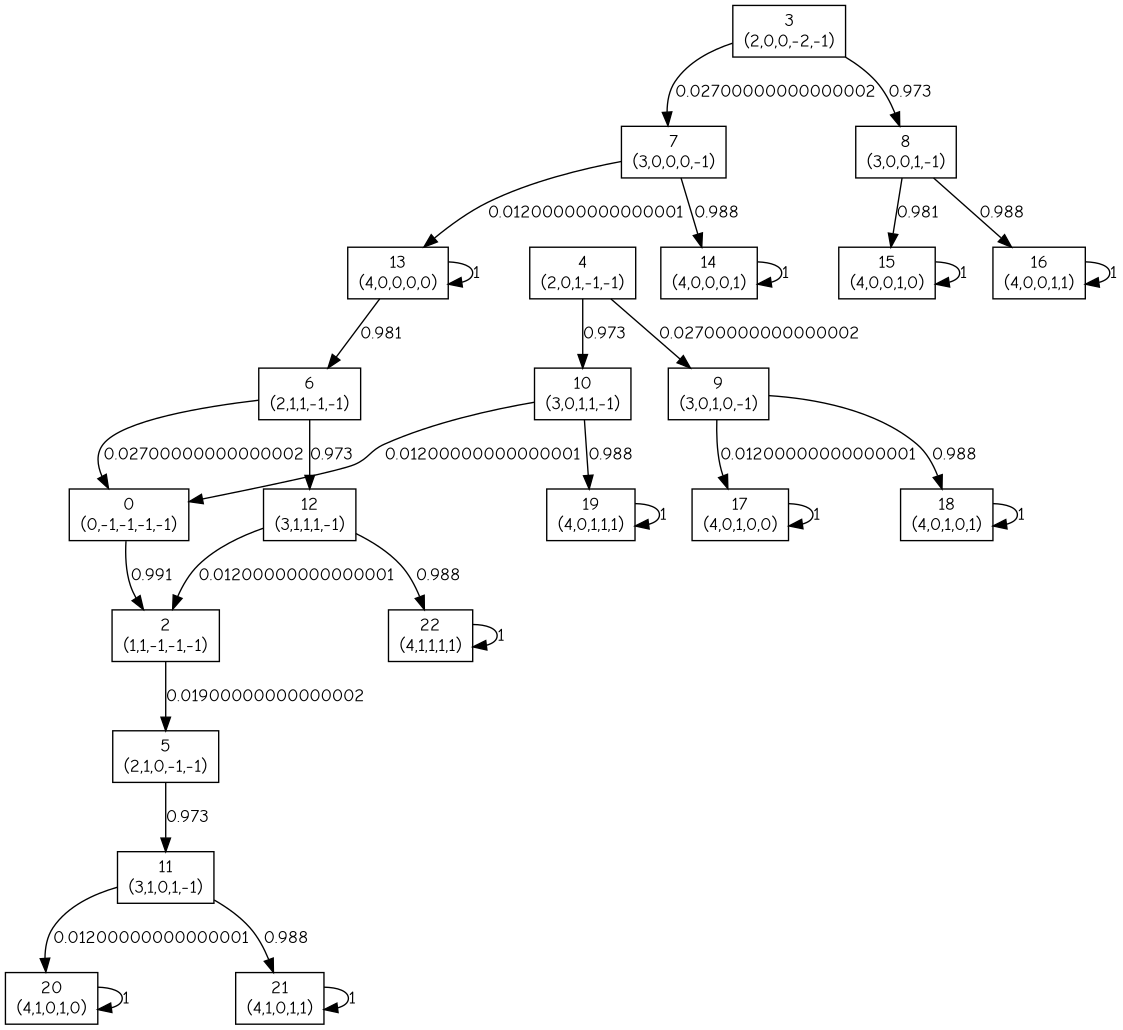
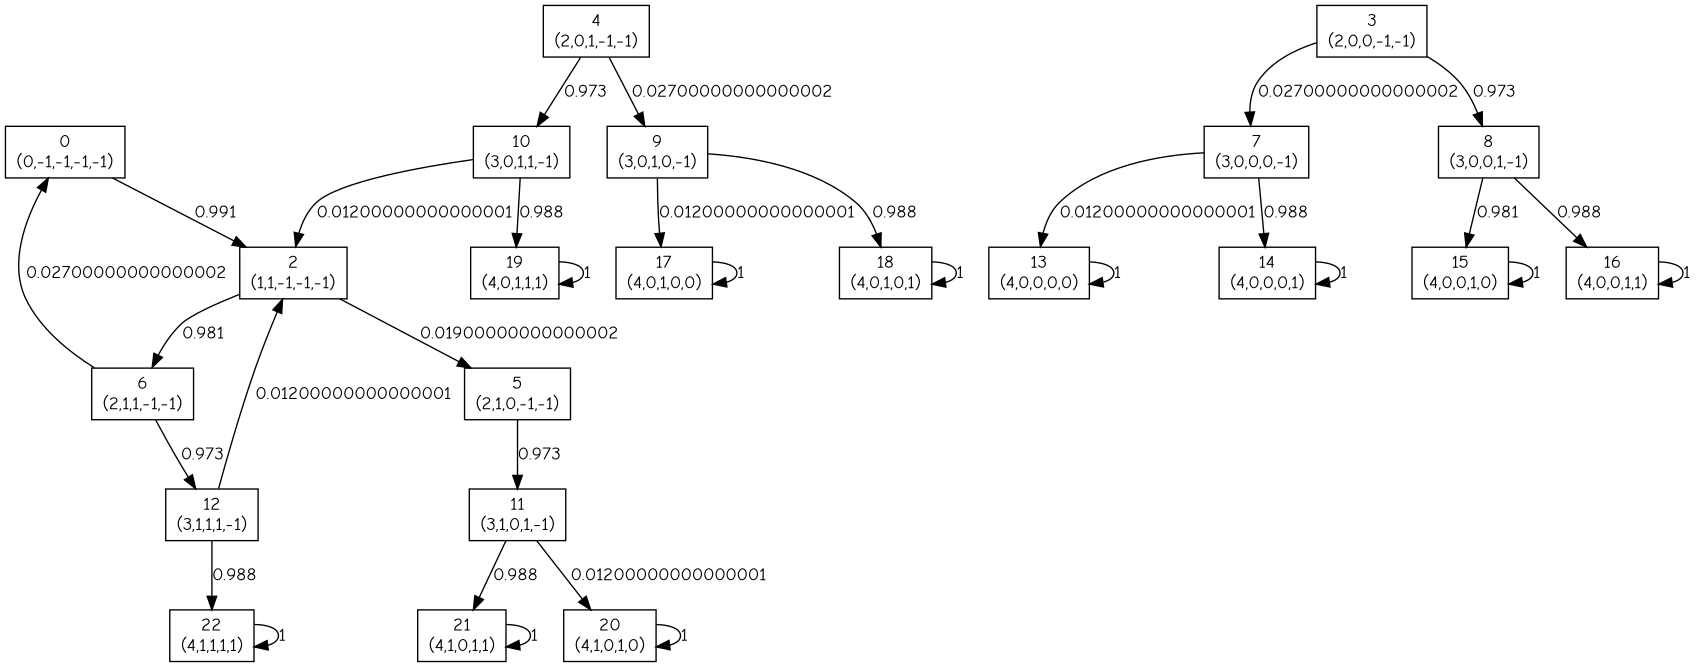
(789, 31) -> (1372, 31)
(358, 328) -> (192, 316)
(369, 454) -> (375, 178)
